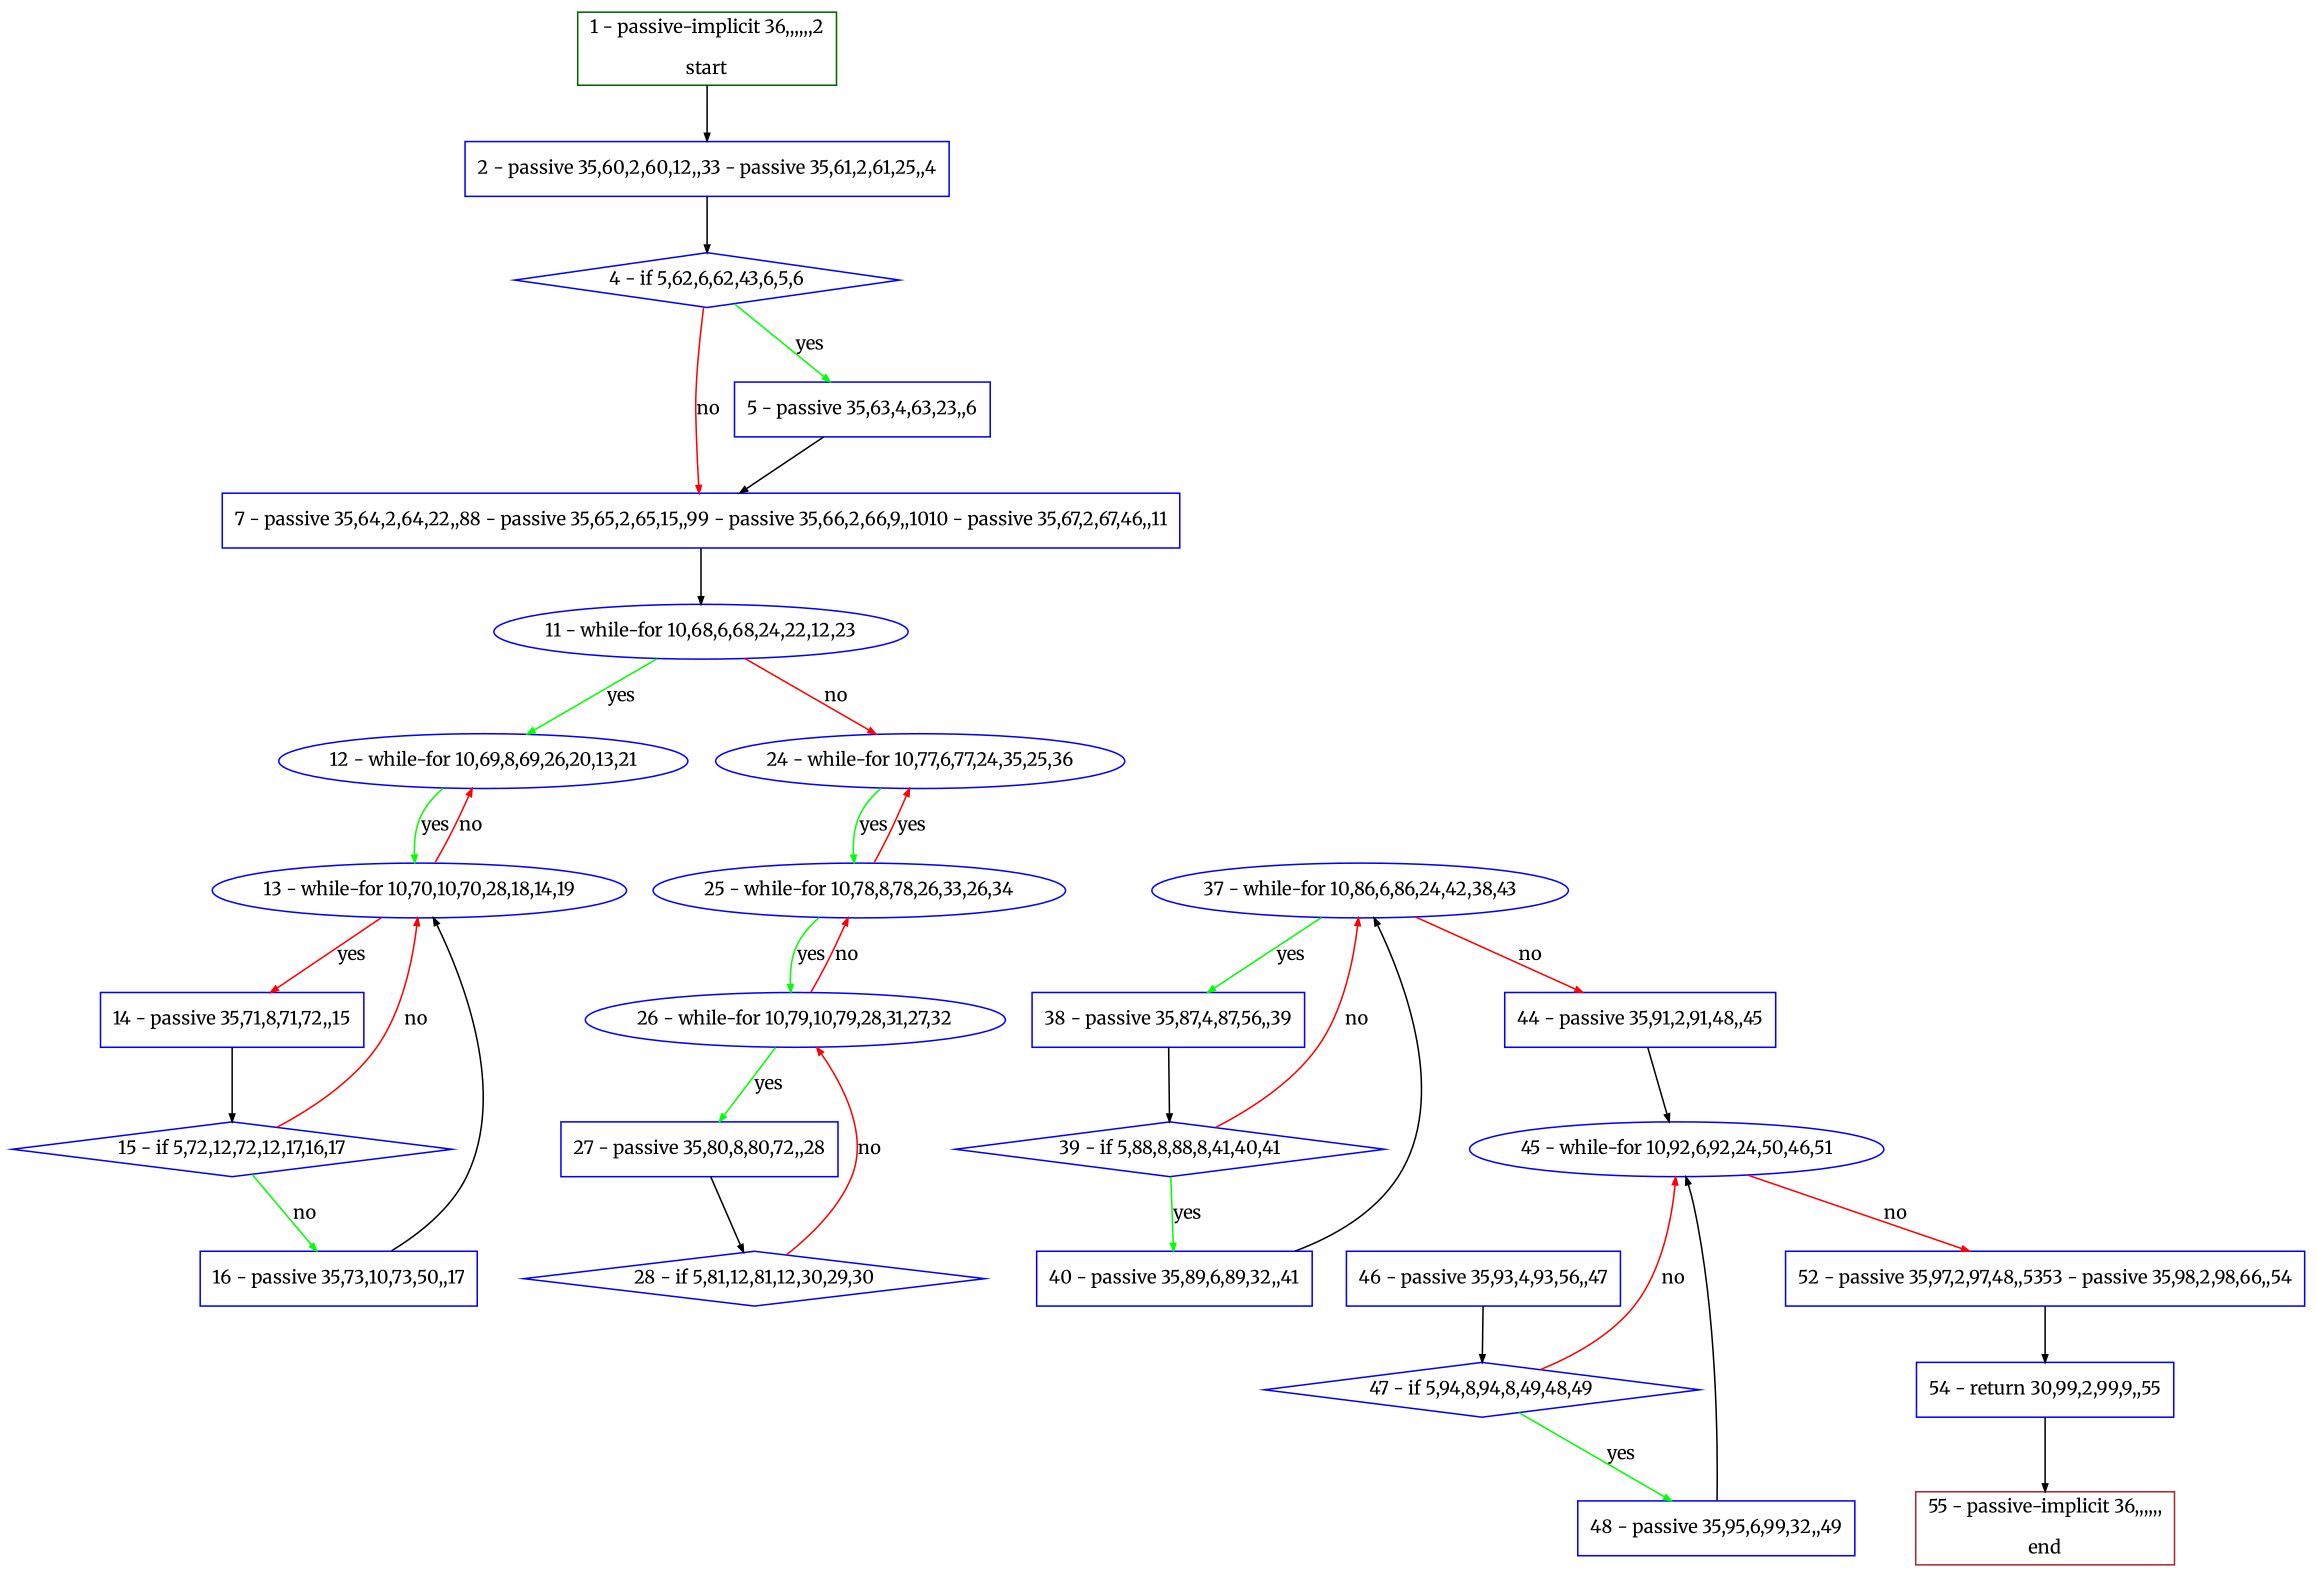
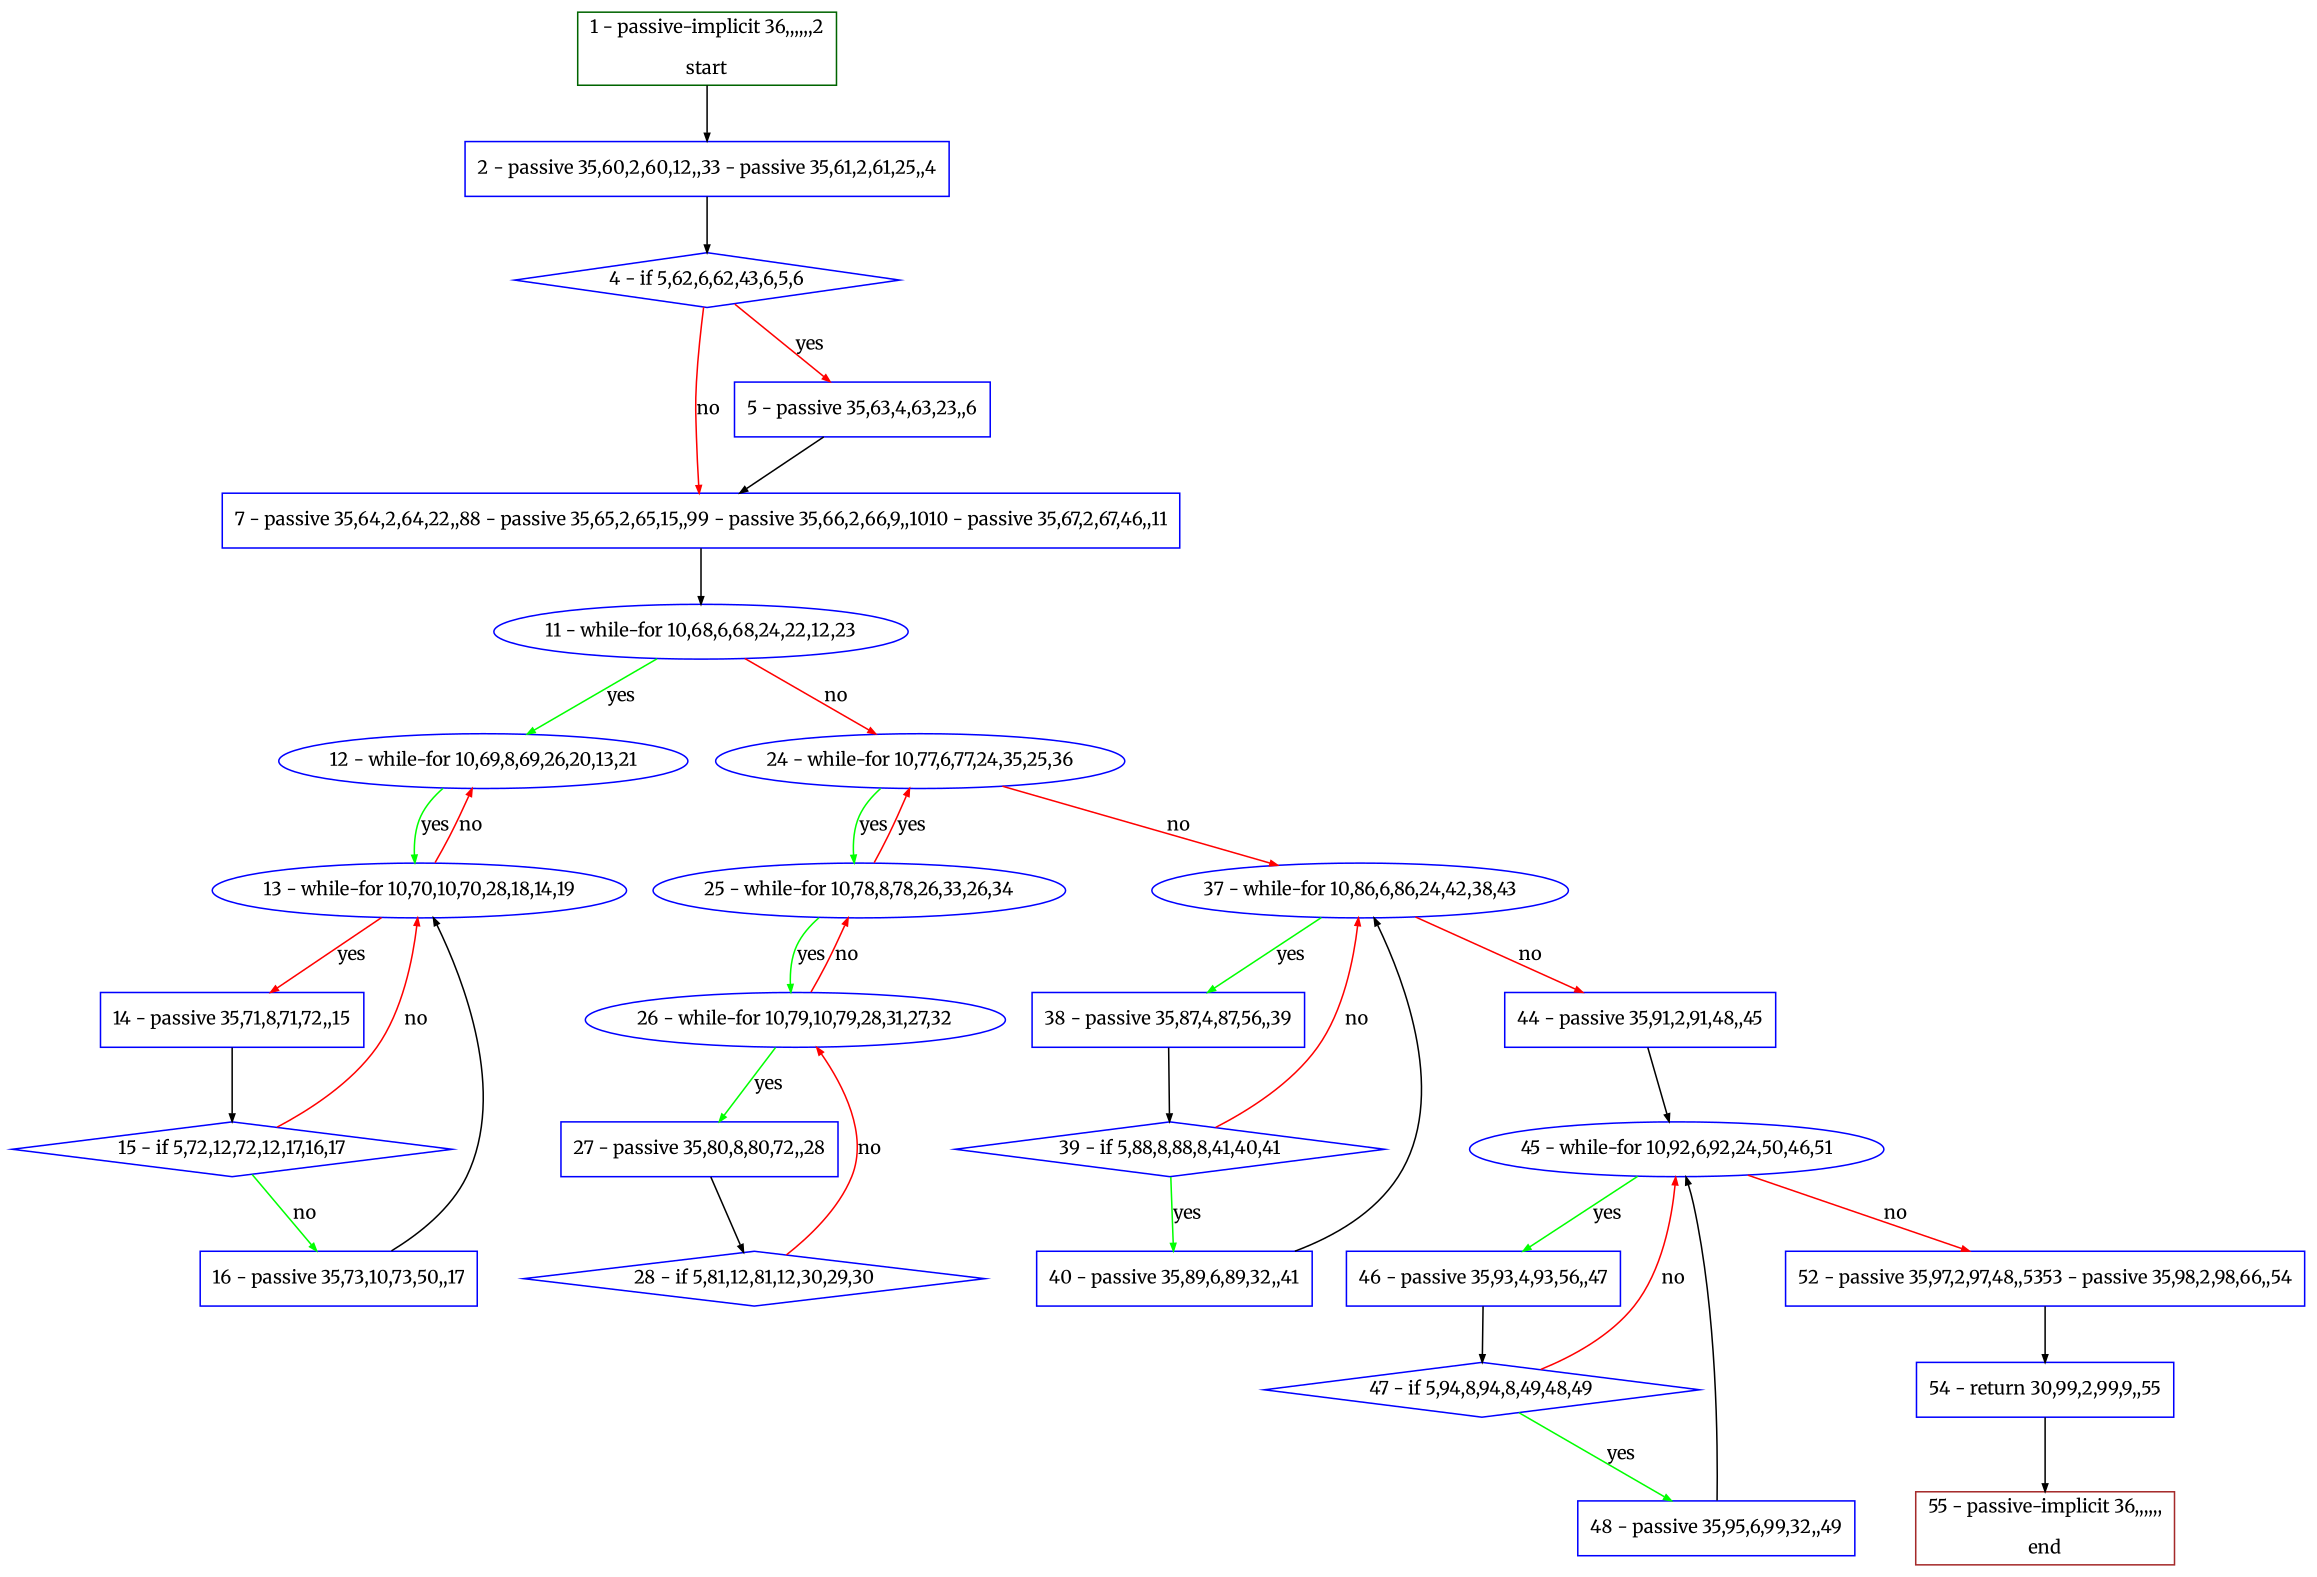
(779, 340) -> (779, 340)
none -> (1136, 825)
none -> (1584, 1212)
